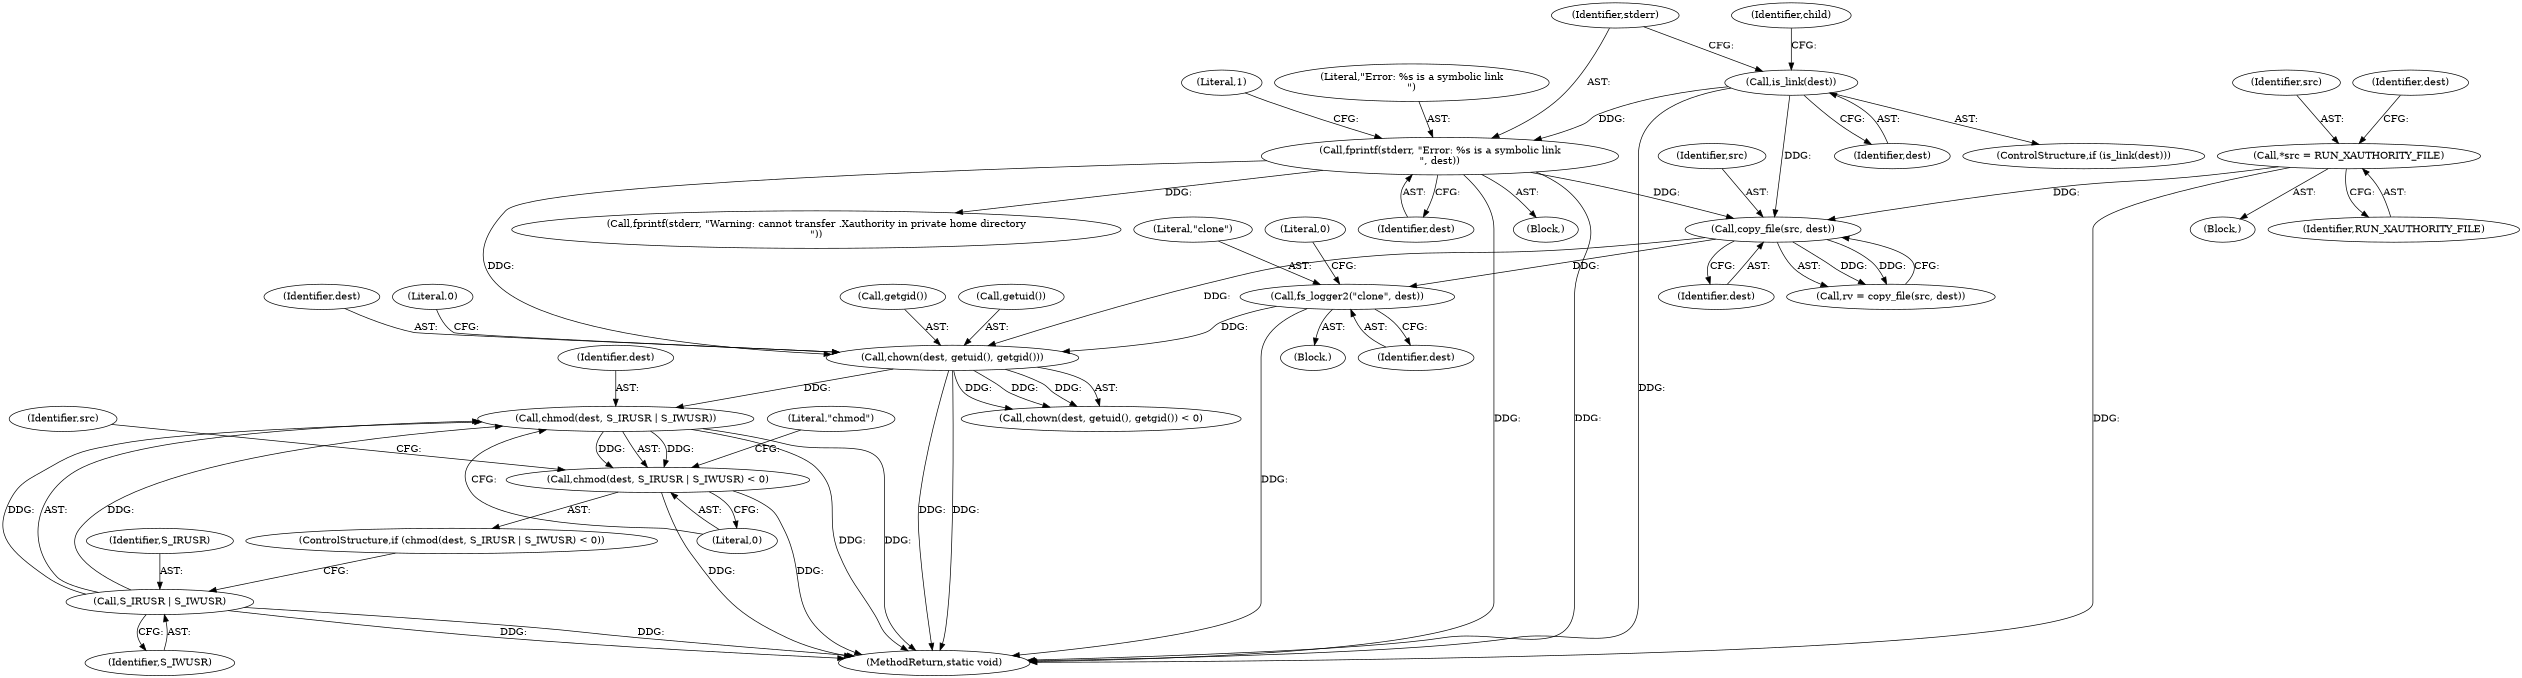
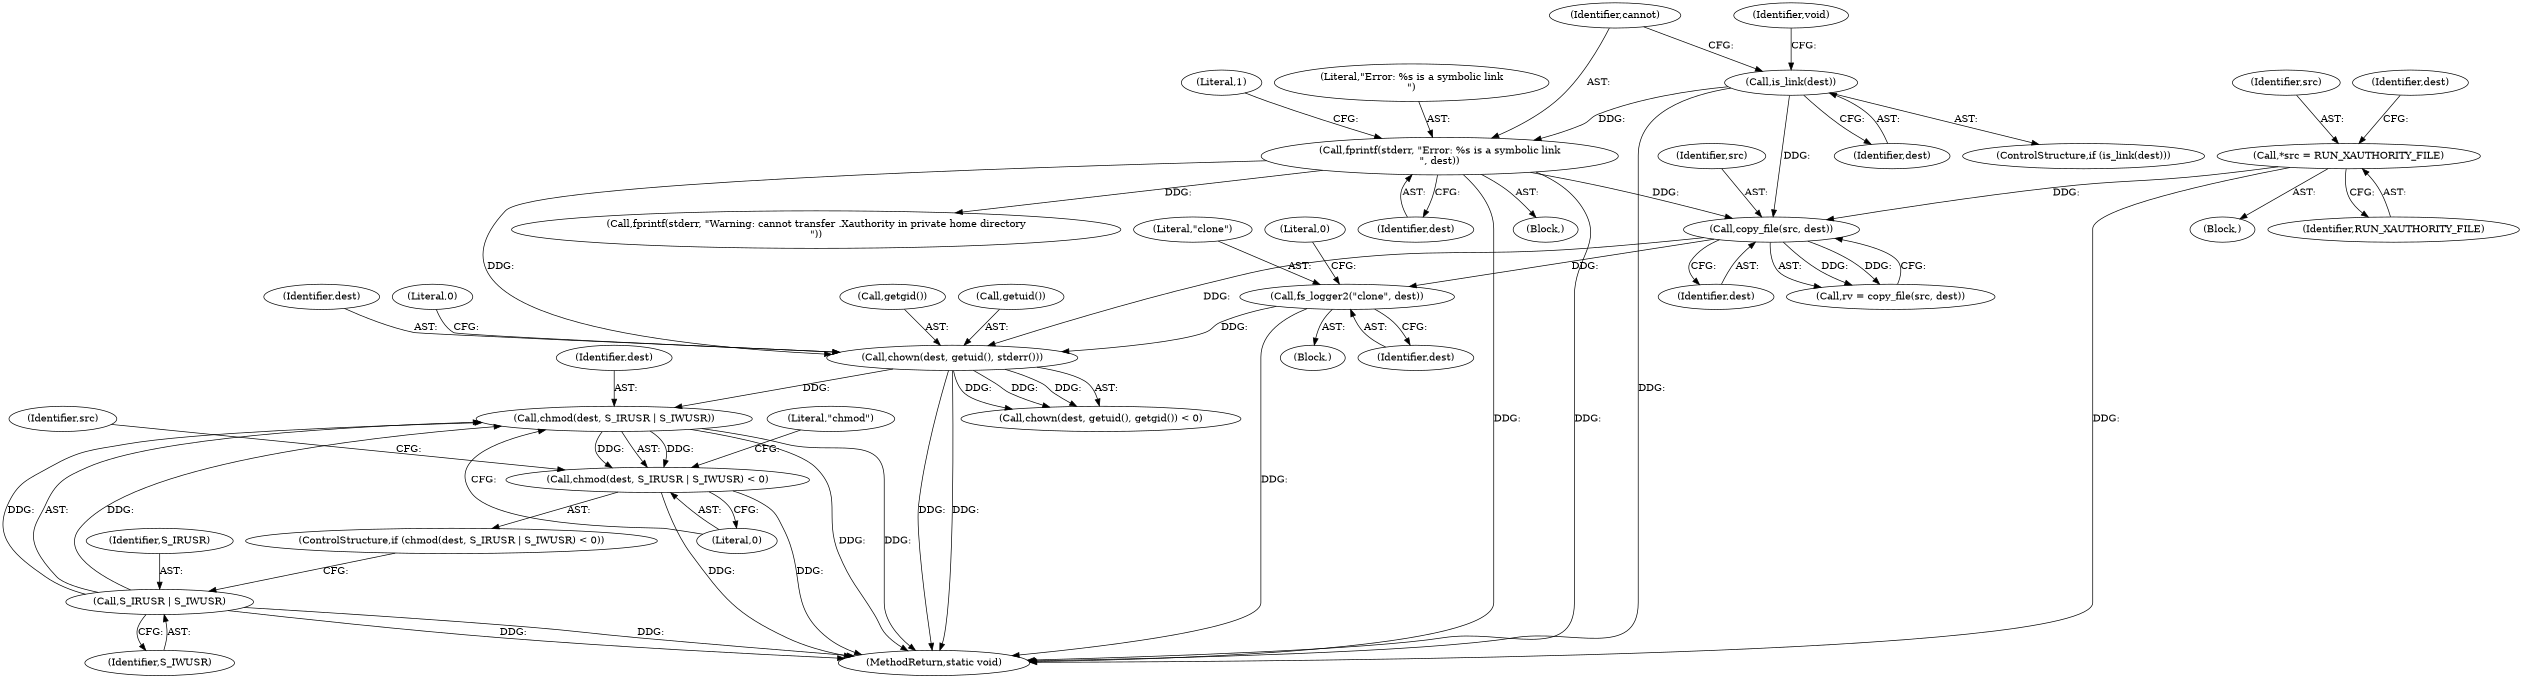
(1615, 15) -> (1615, 15)
(1791, 15) -> (1791, 15)
(952, 358) -> (952, 358)
